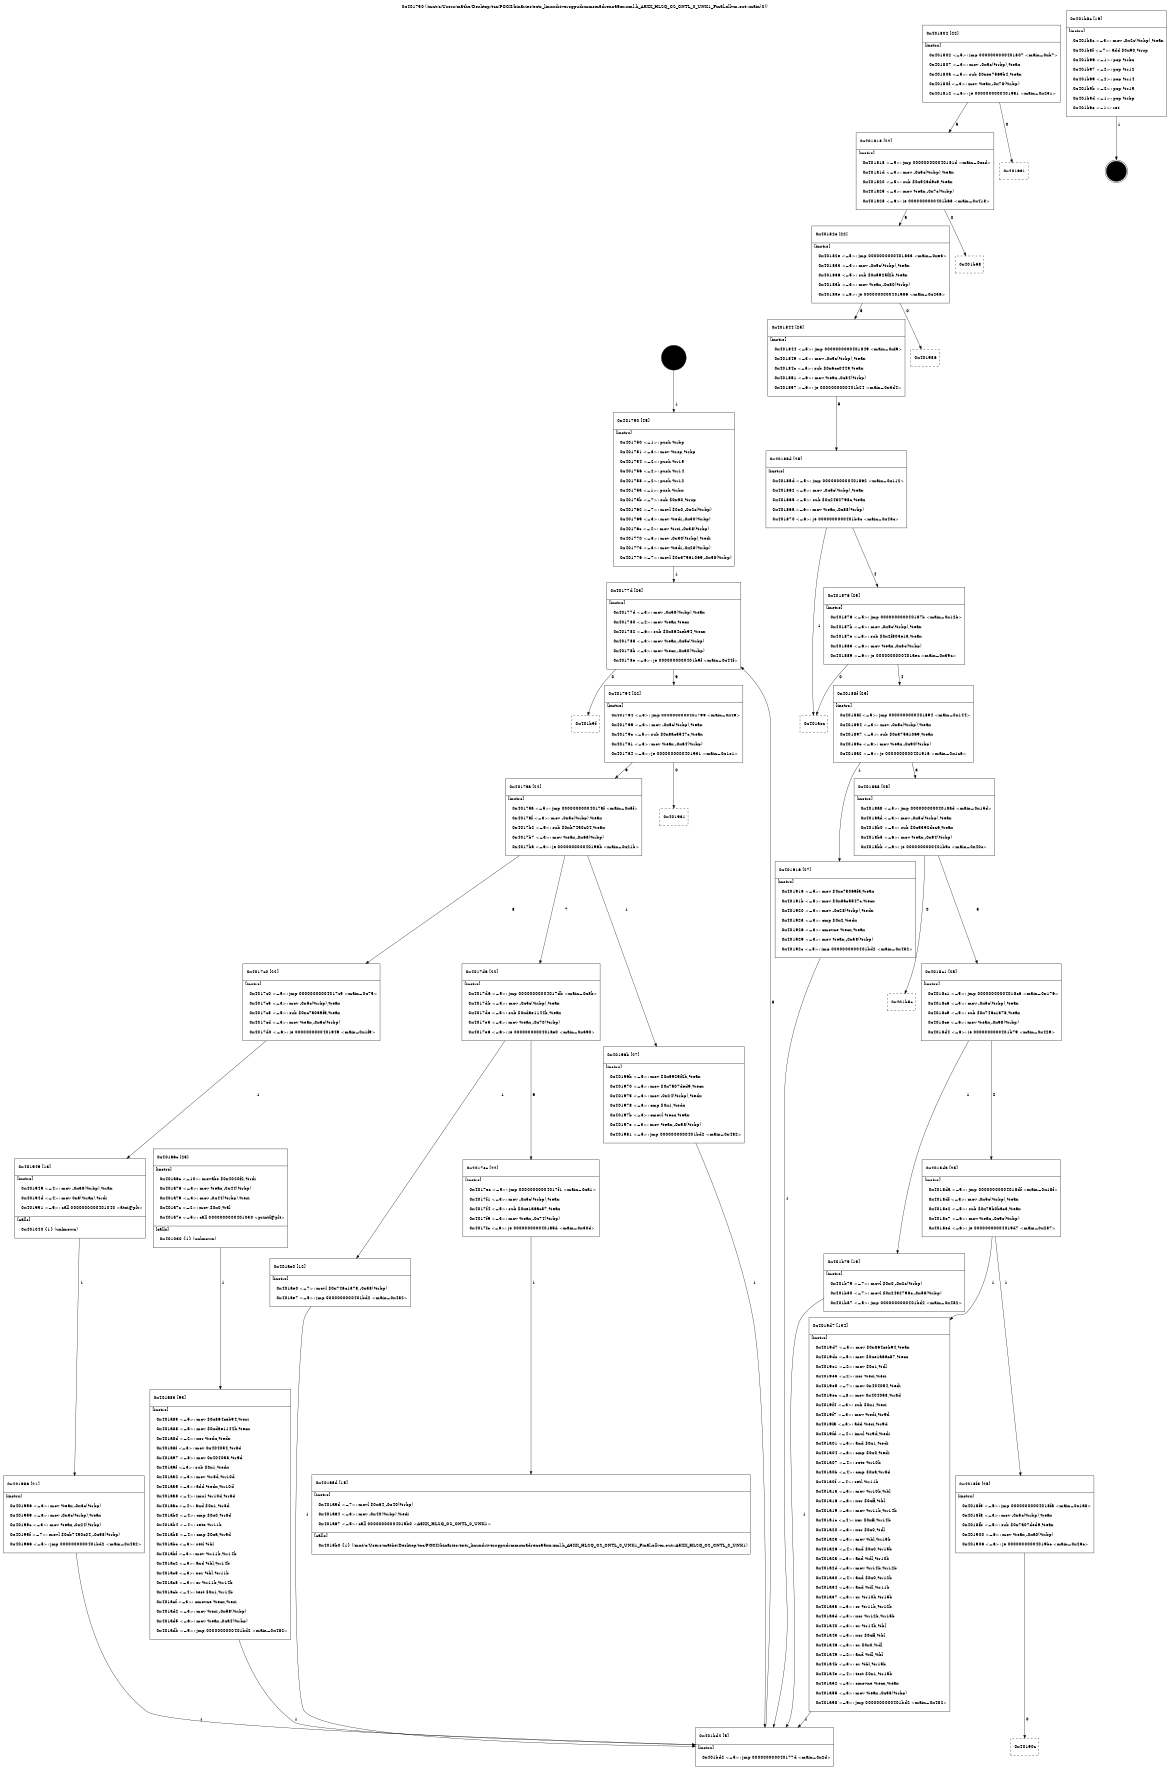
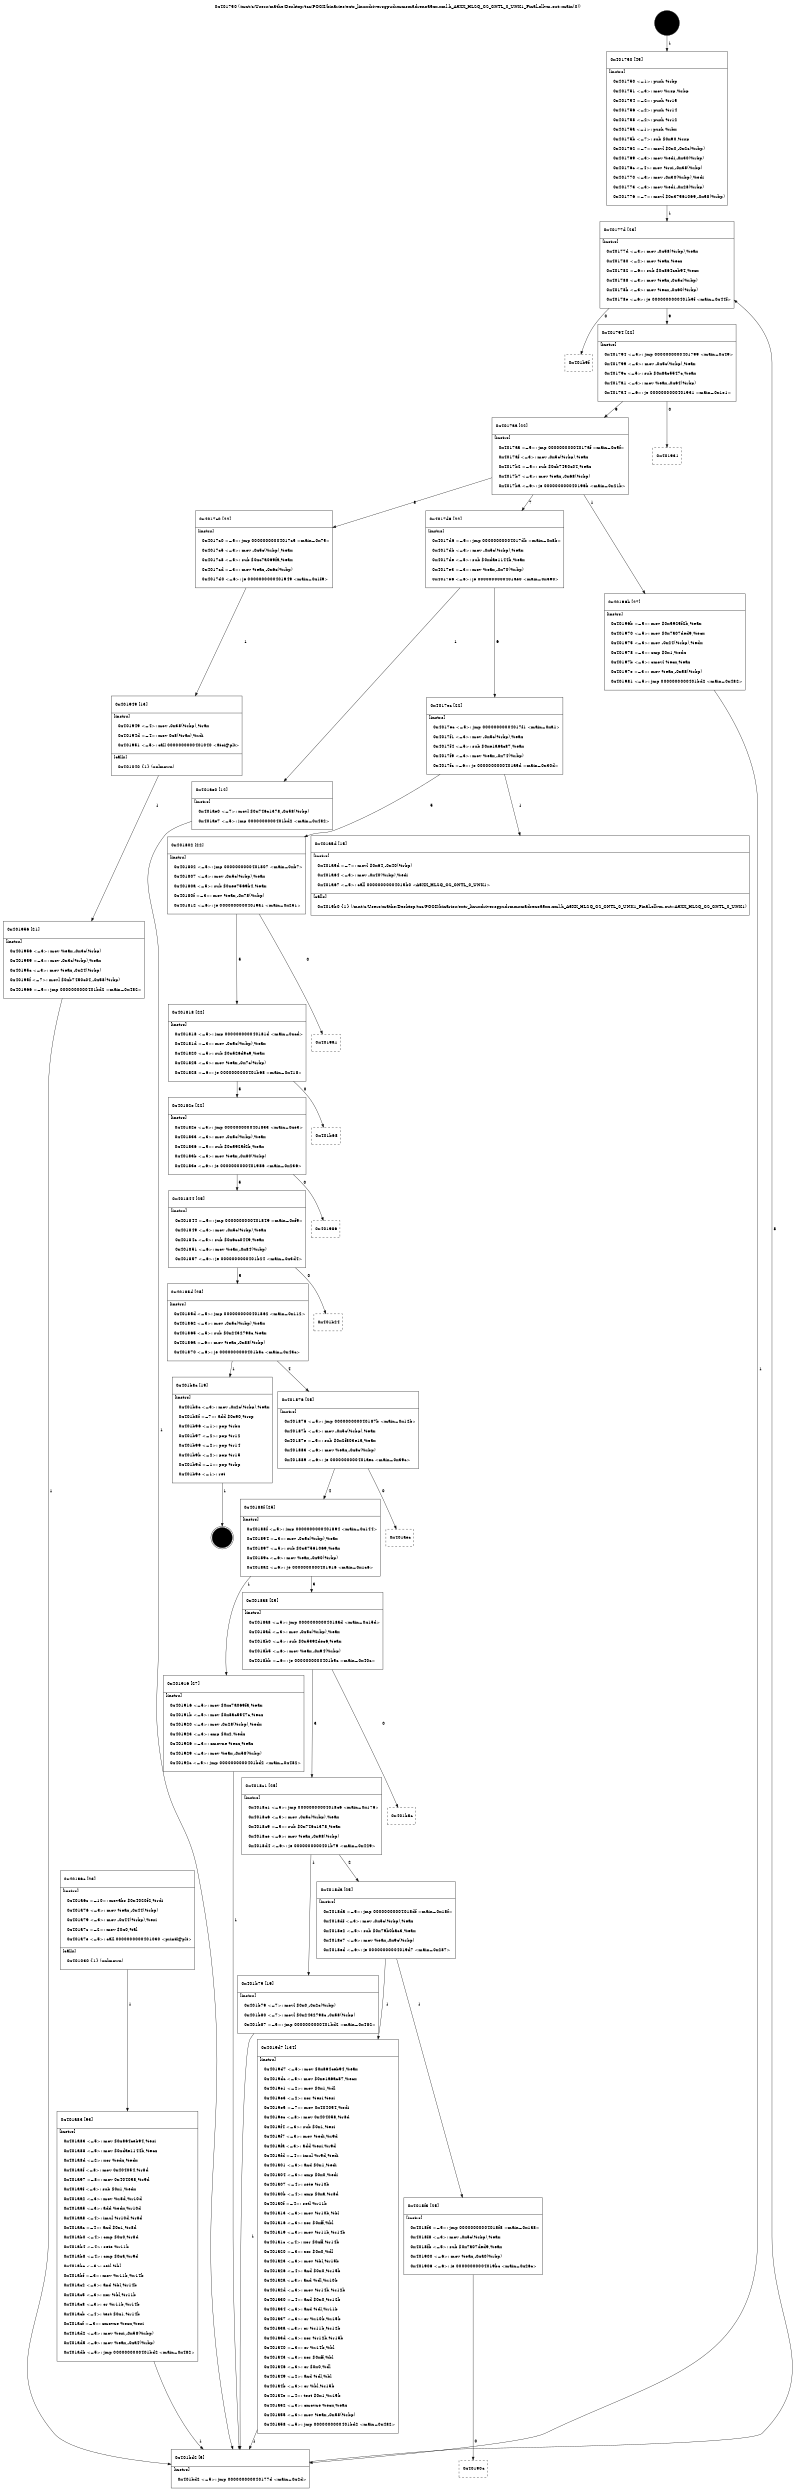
(814, 620) -> (231, 1367)
none -> (376, 811)
none -> (328, 1322)
